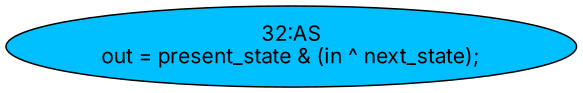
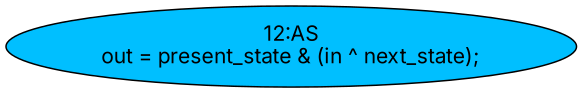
(291, 47) -> (291, 47)
